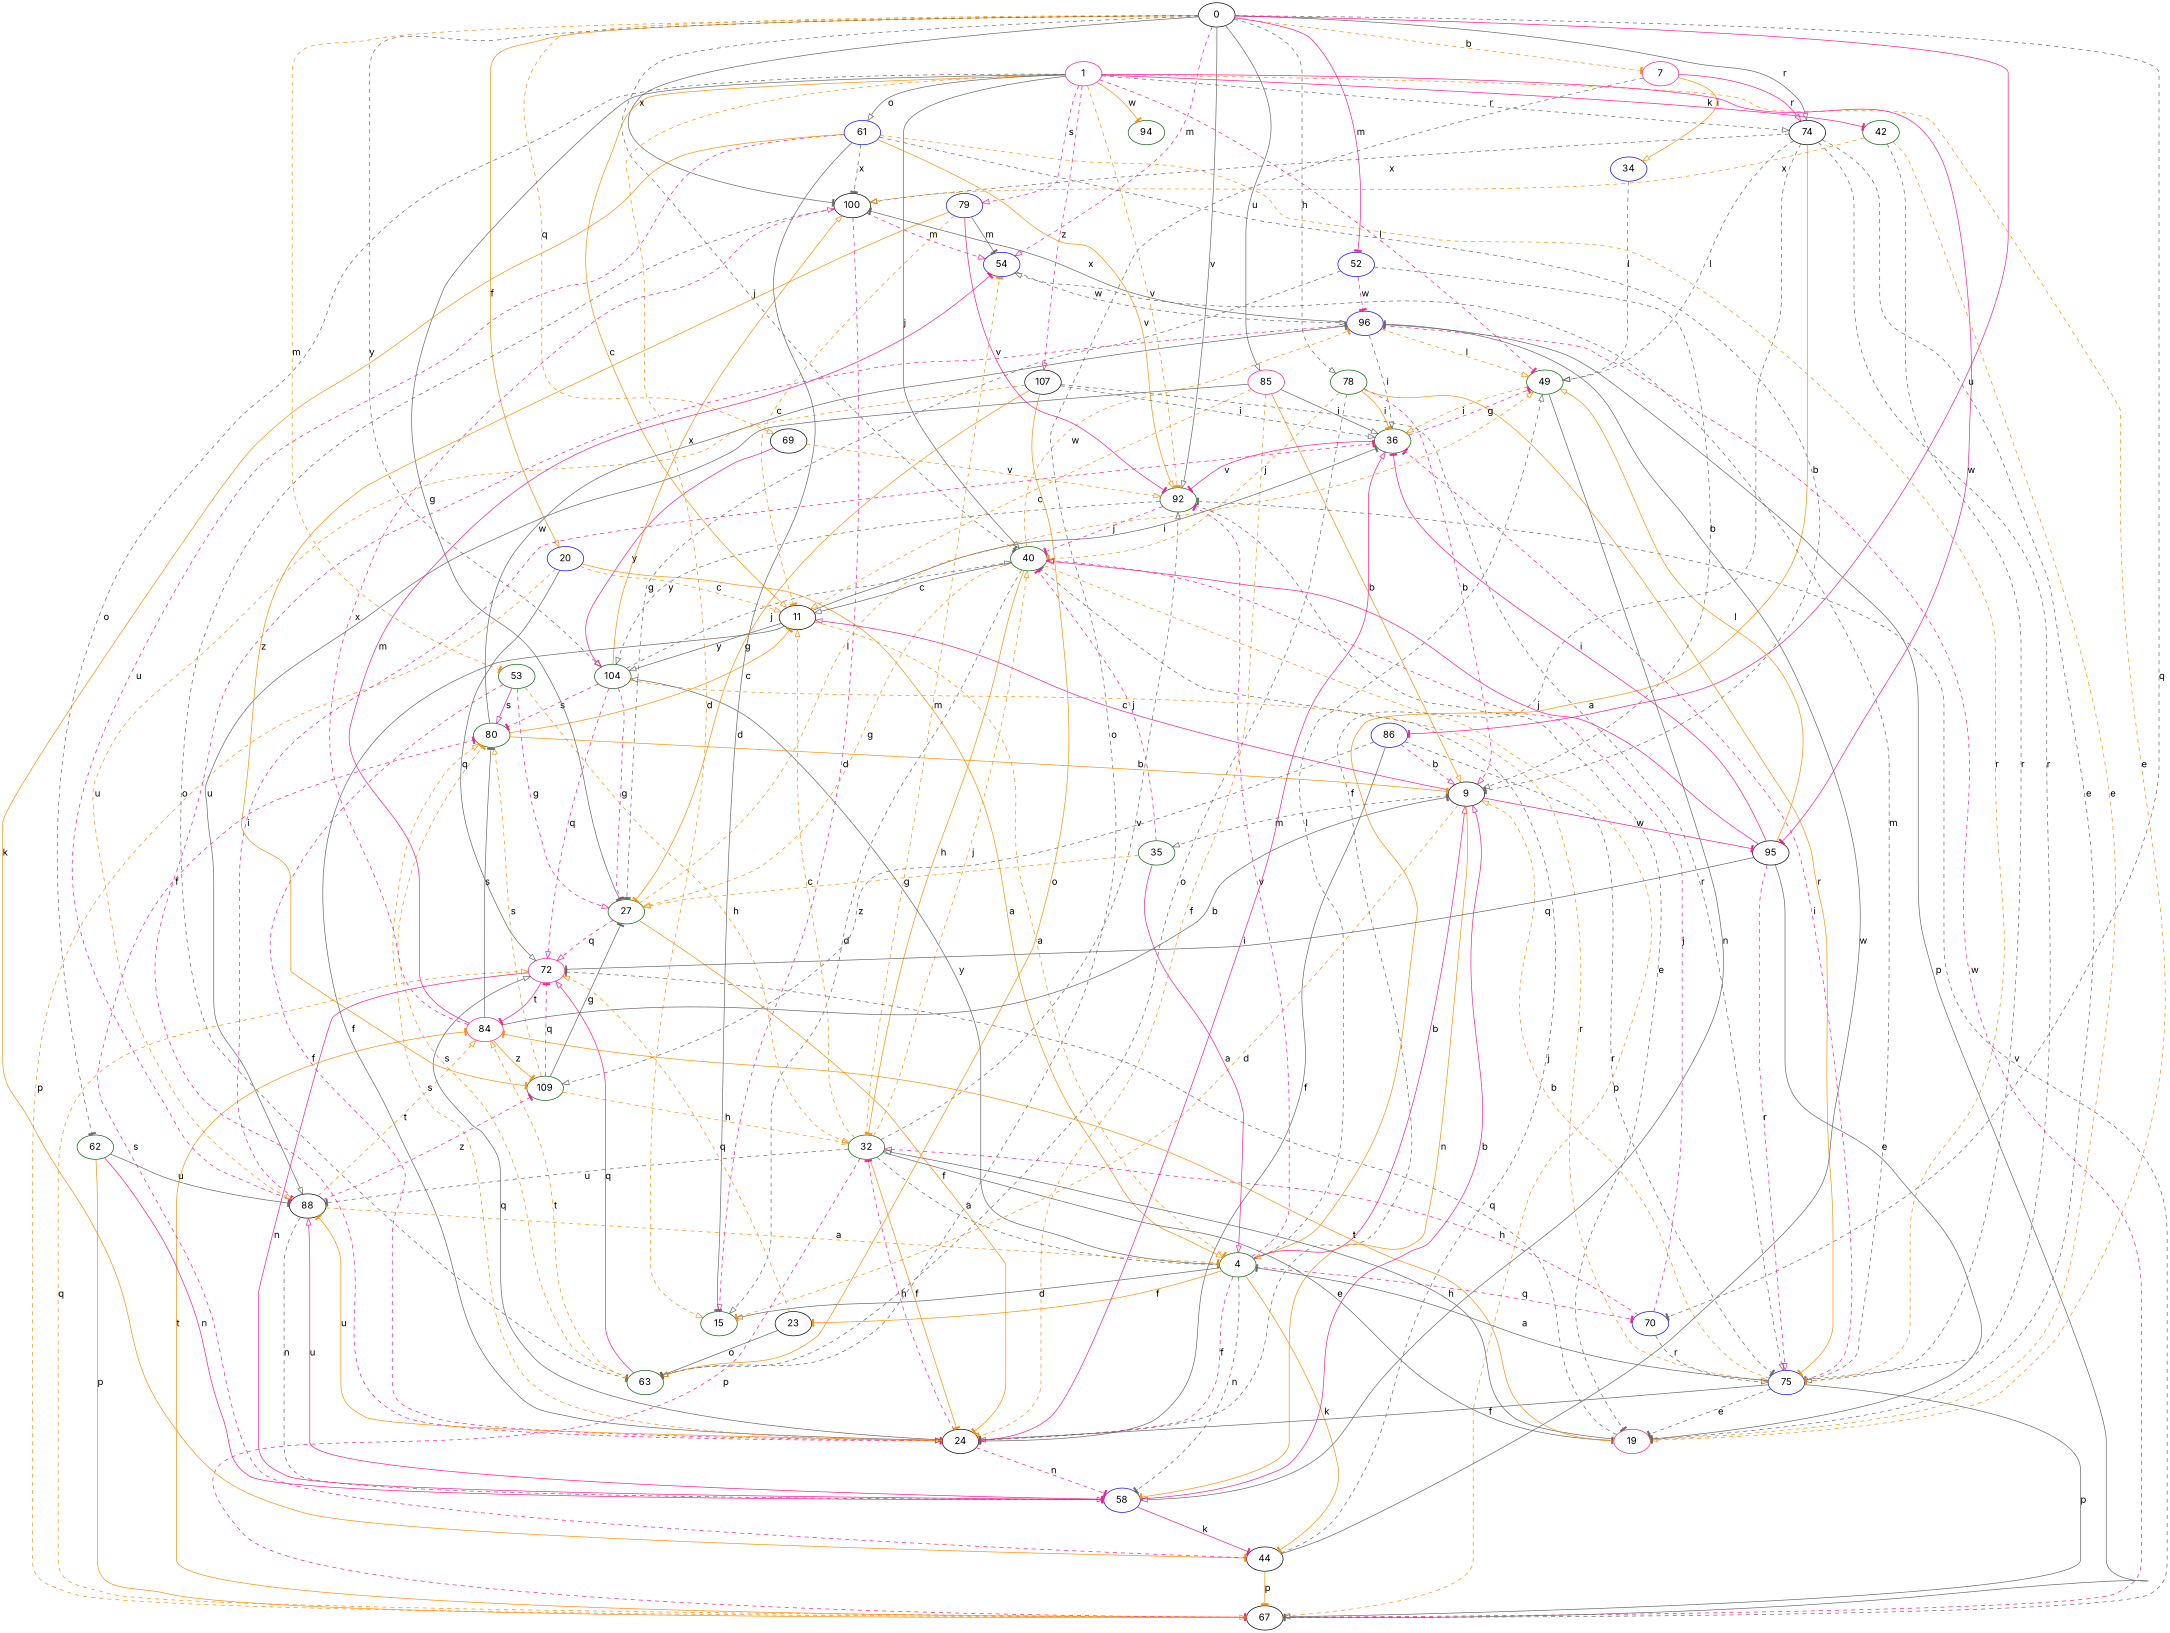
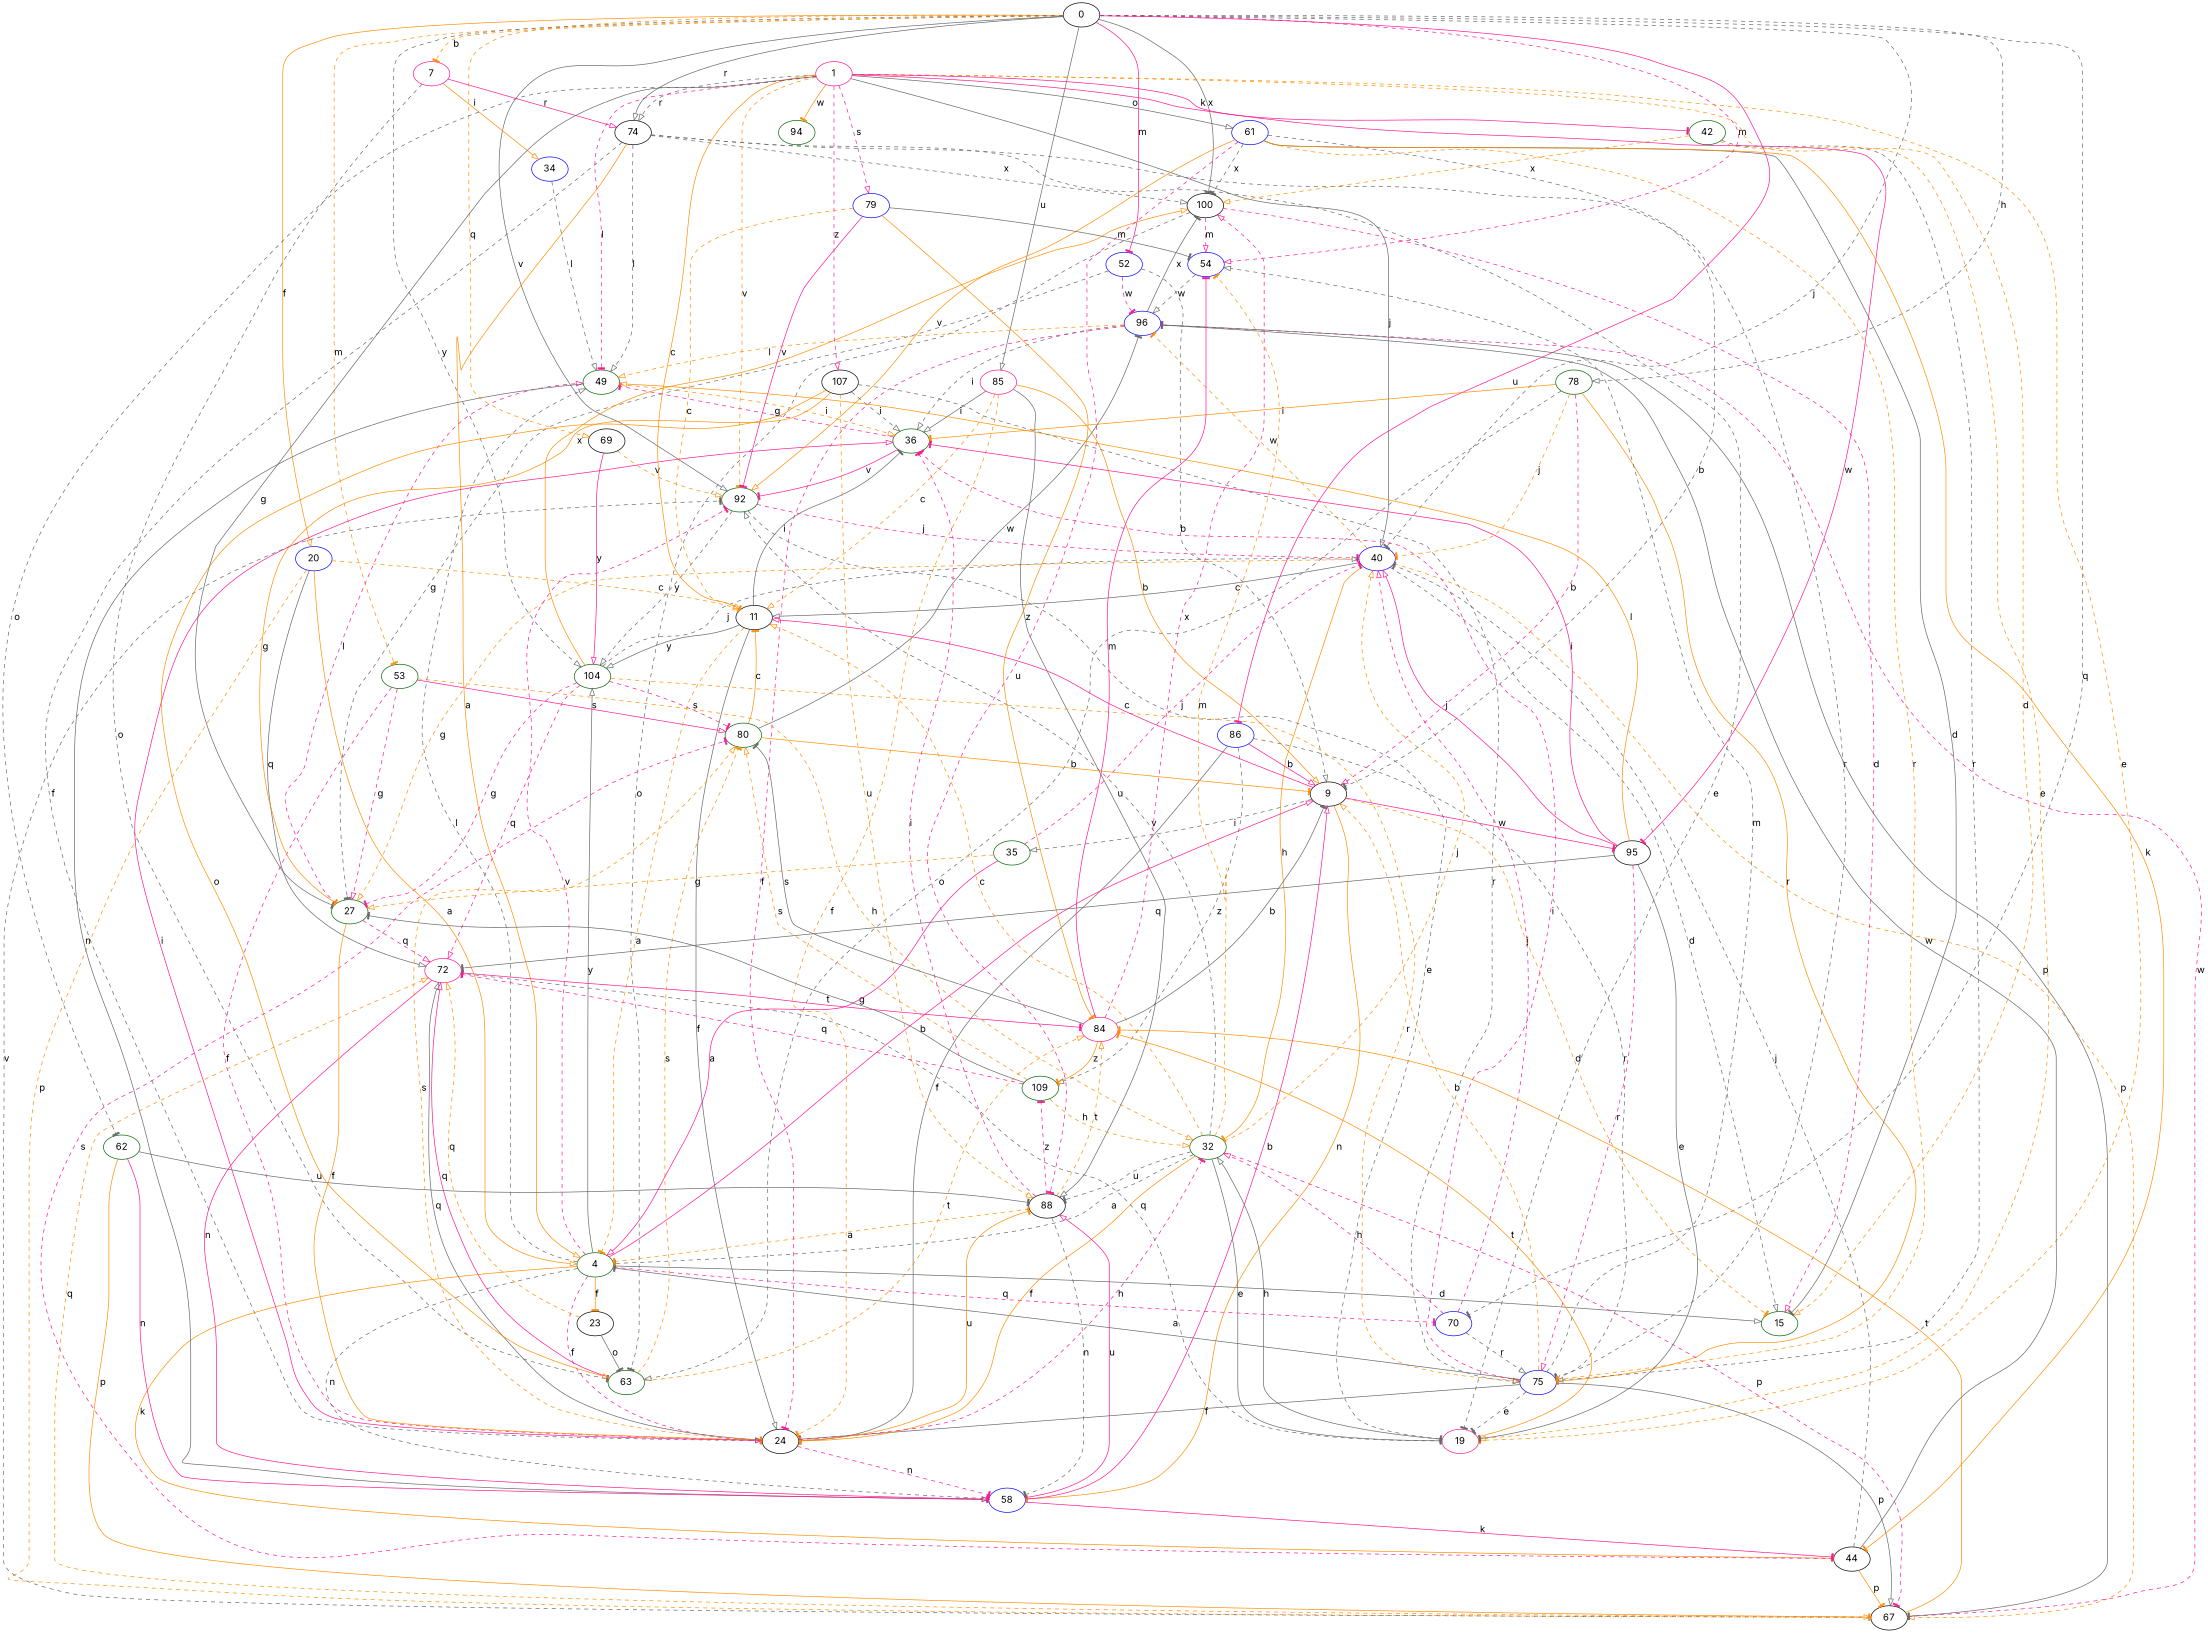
(1040, 537) -> (358, 601)
(306, 542) -> (1037, 576)
(1029, 559) -> (1377, 559)
(1425, 763) -> (1279, 763)
(1279, 824) -> (1235, 824)
